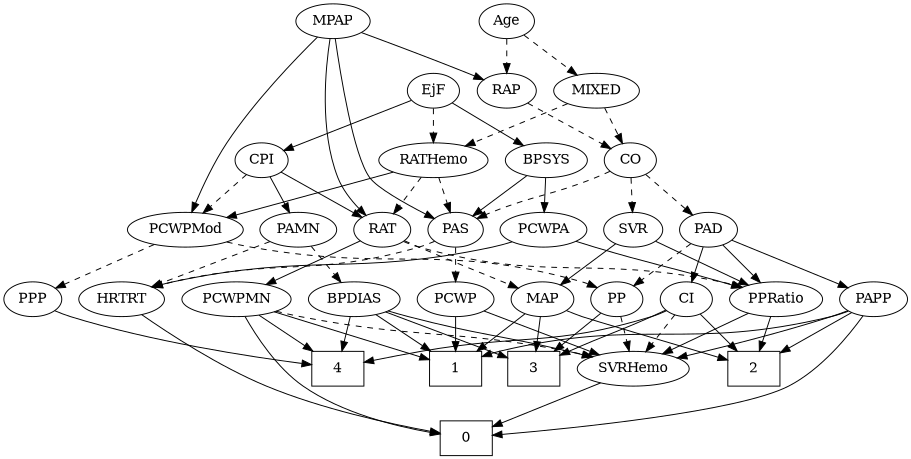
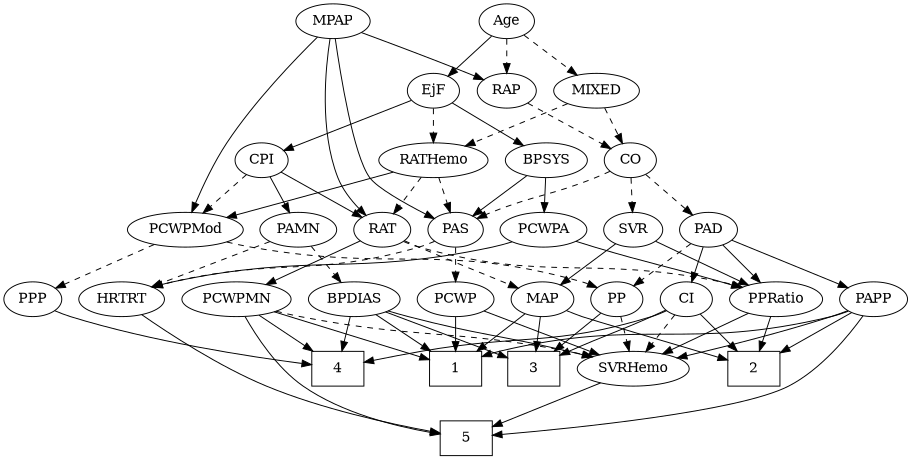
none -> (473, 53)
(466, 438) -> (466, 438)
